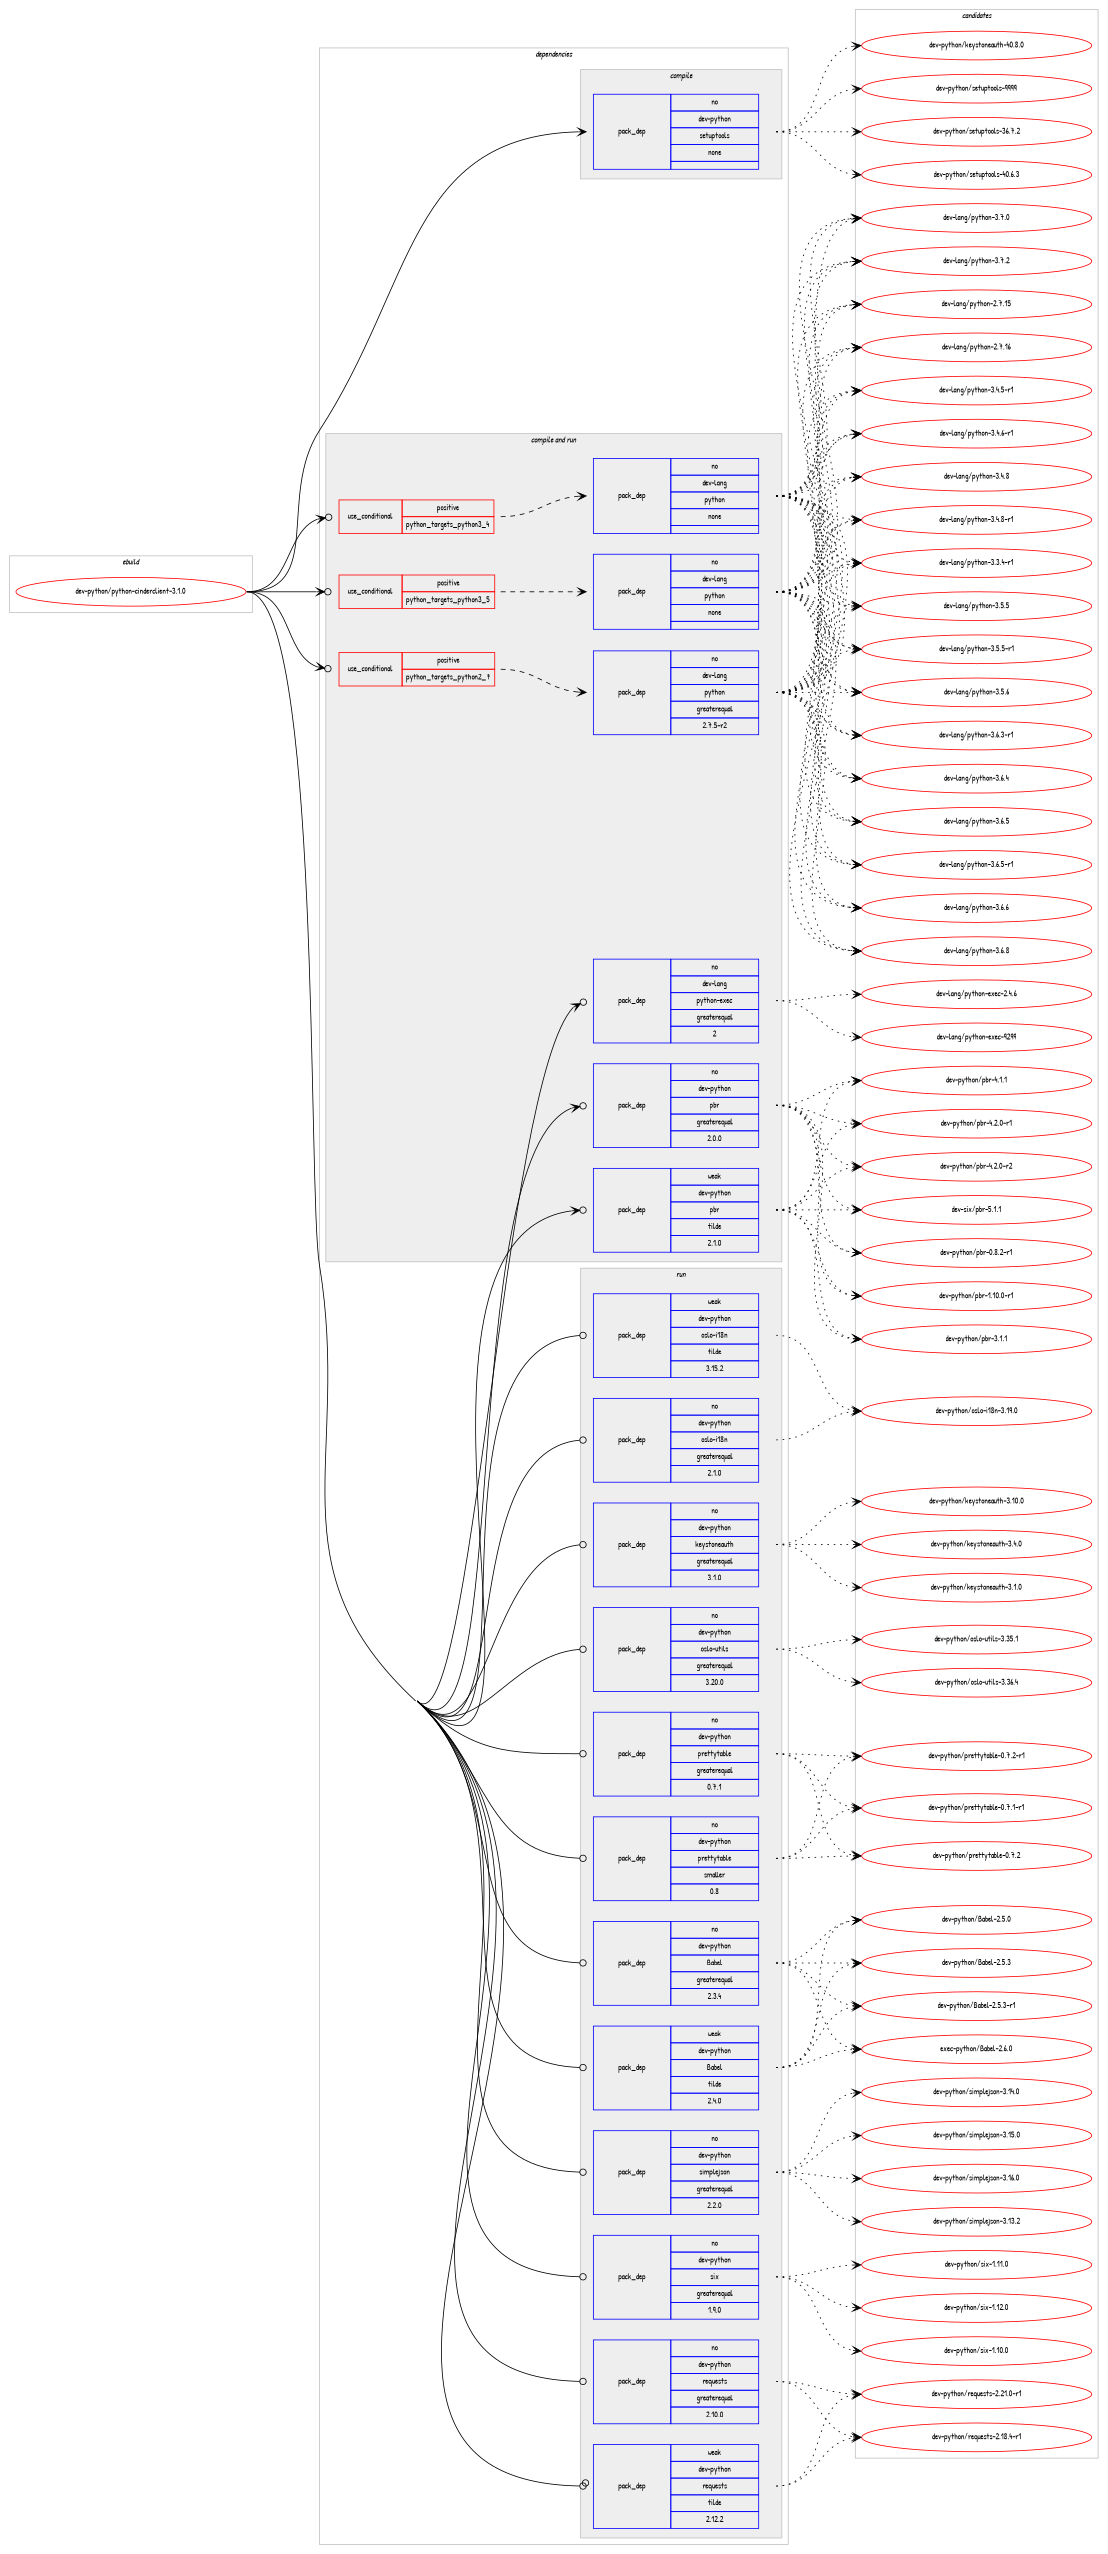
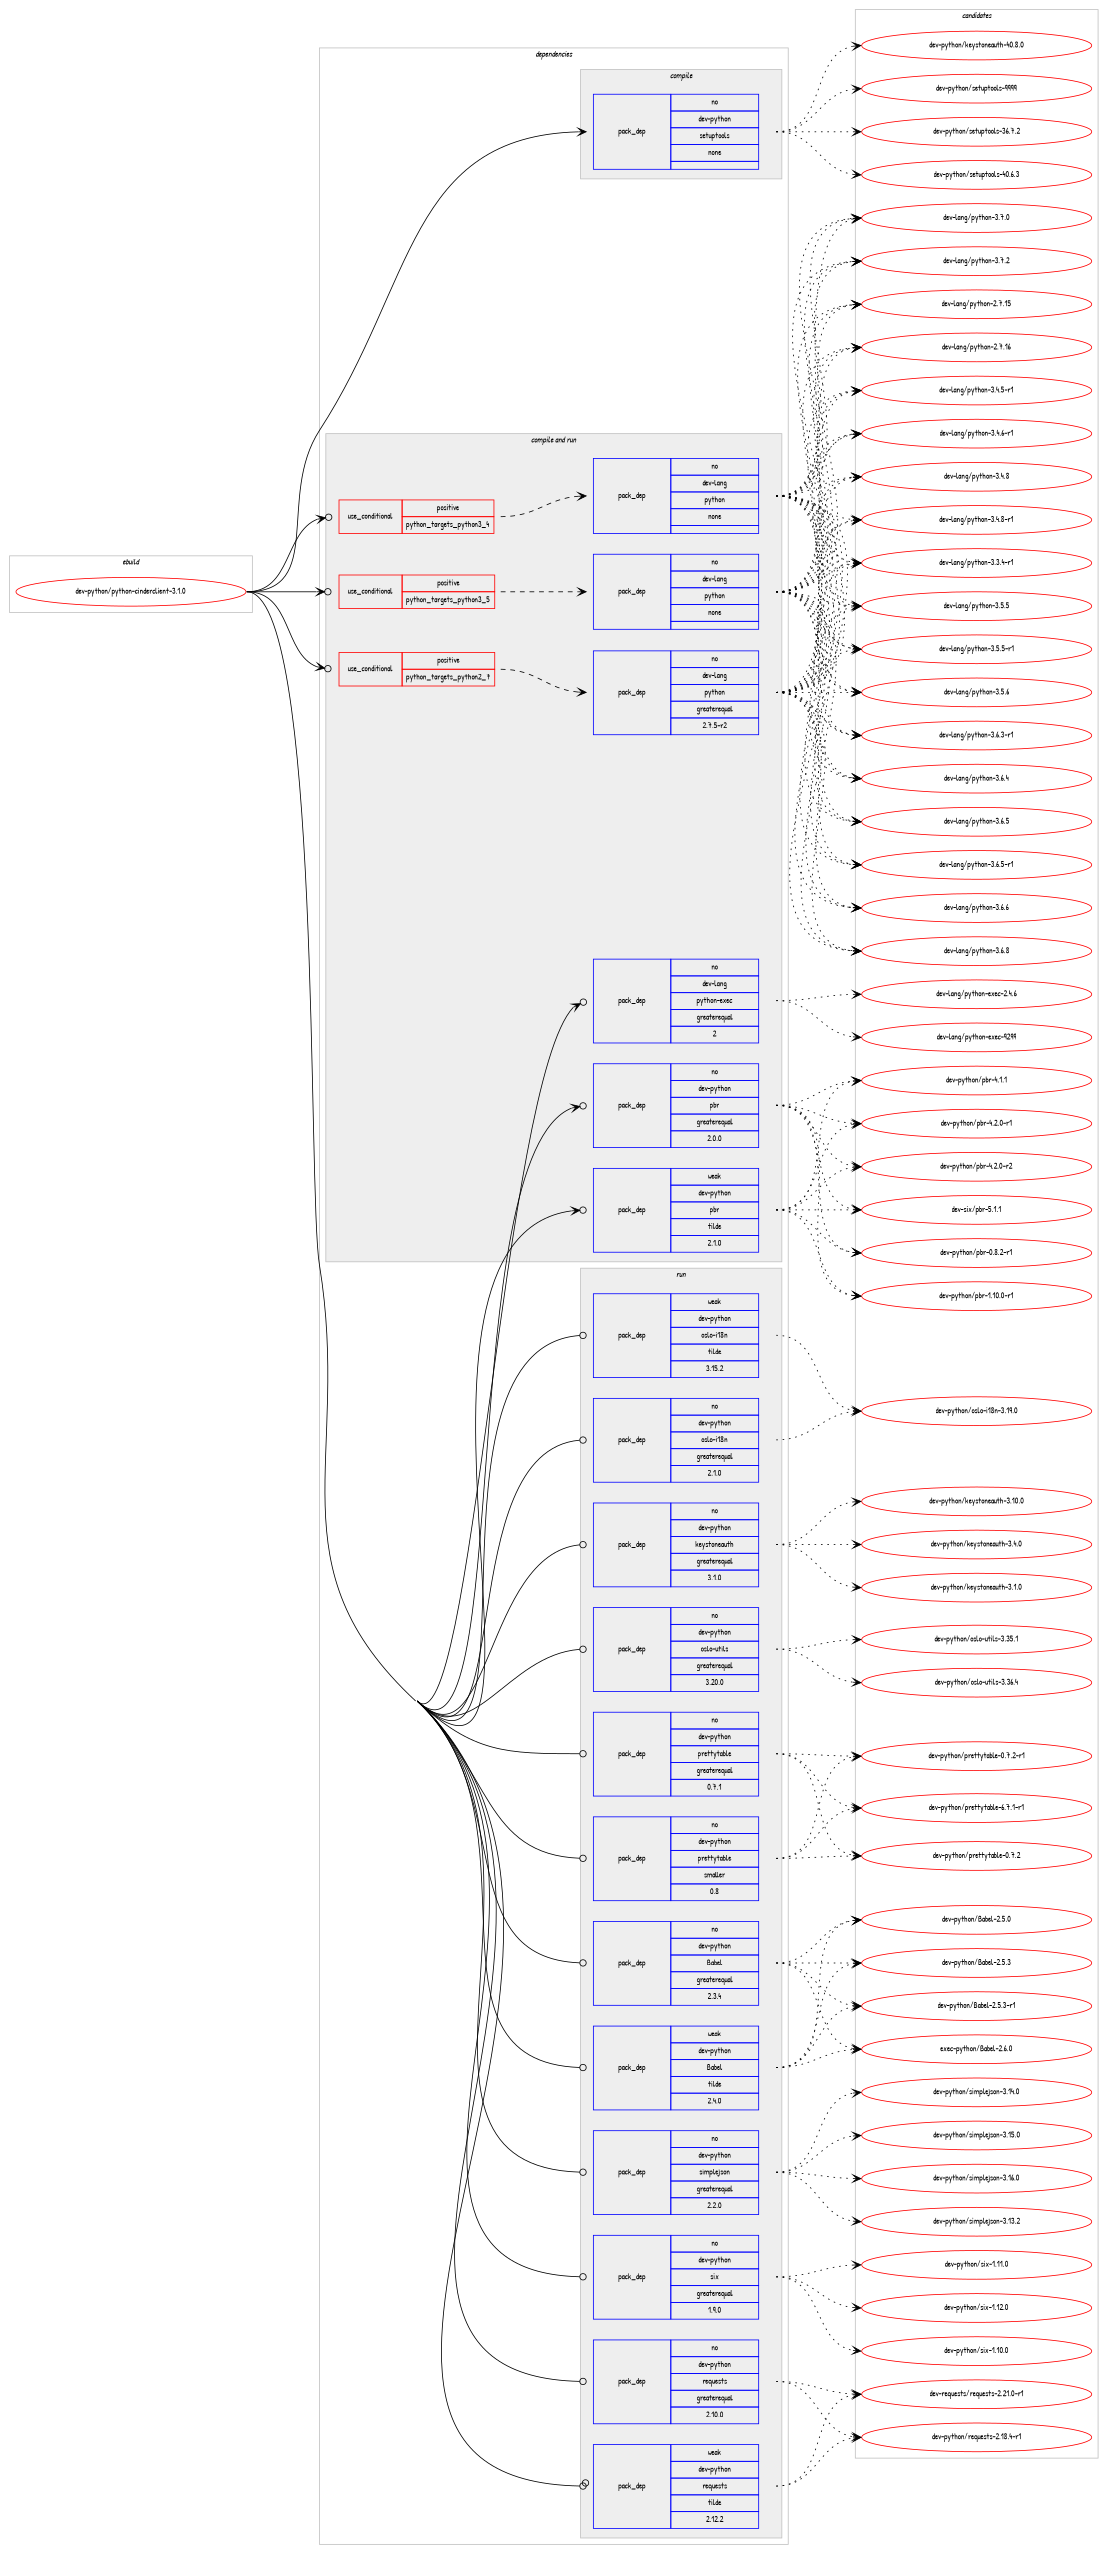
(977, 1339) -> none
(977, 1808) -> (977, 1808)
(977, 2394) -> (977, 2394)
